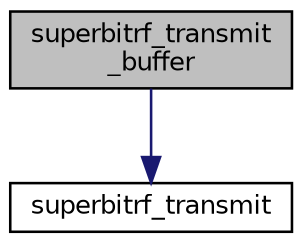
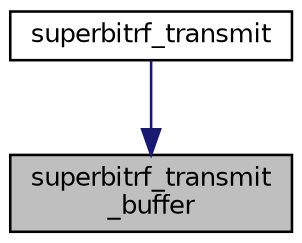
(151, 123) -> (151, 95)
